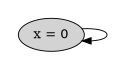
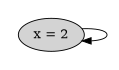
(51, 35) -> (51, 35)
